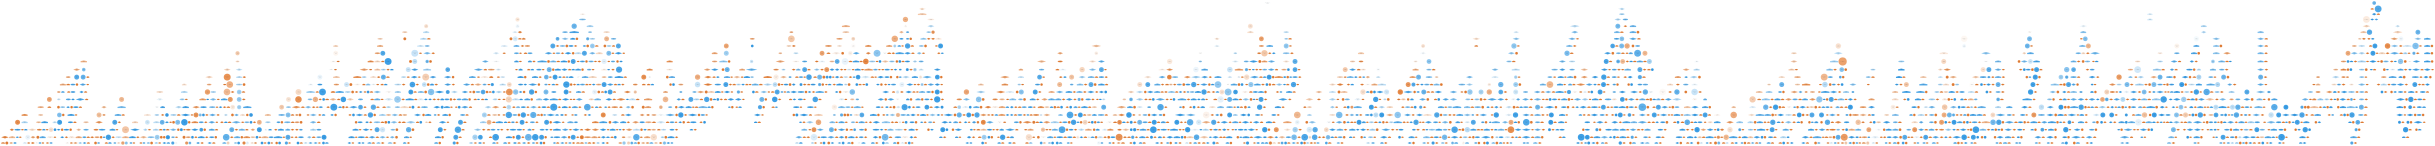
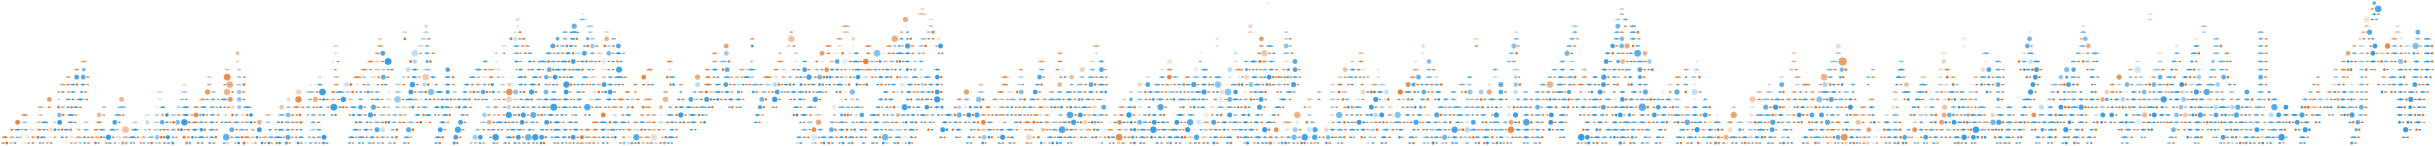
(432, 85) -> (432, 85)
